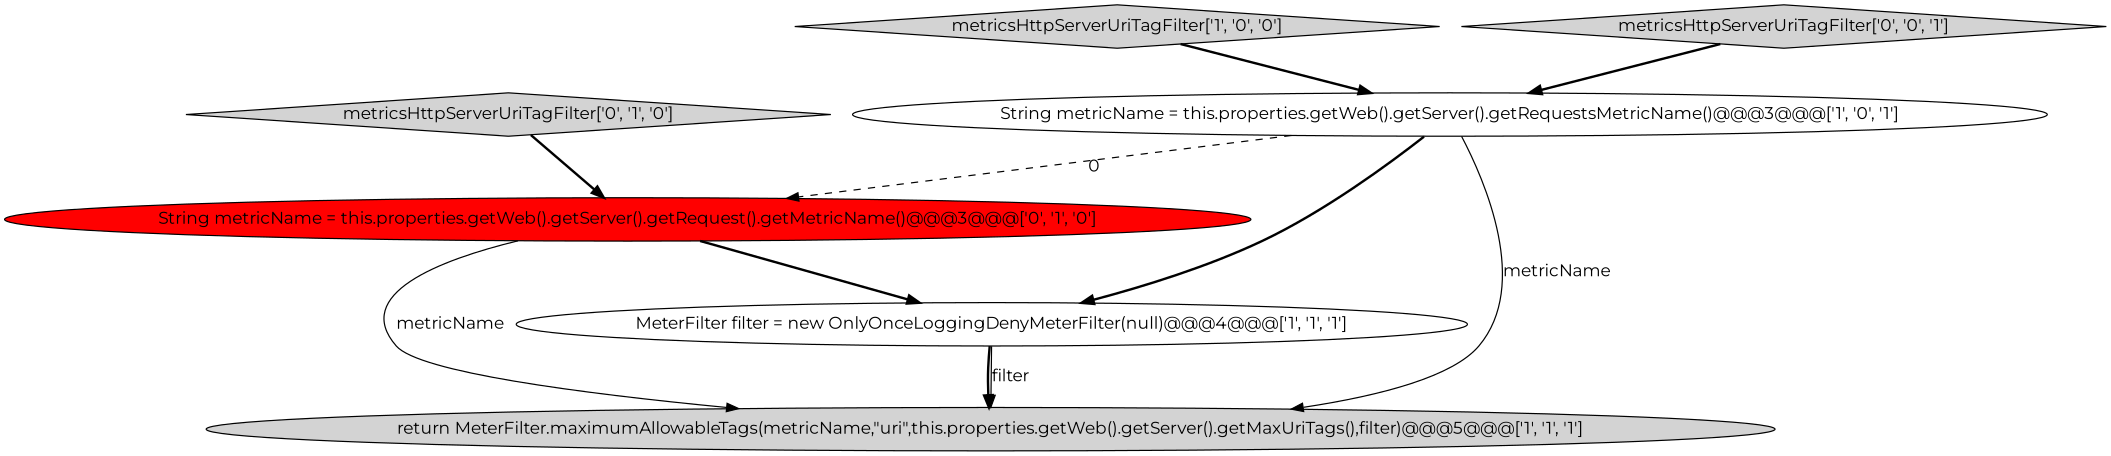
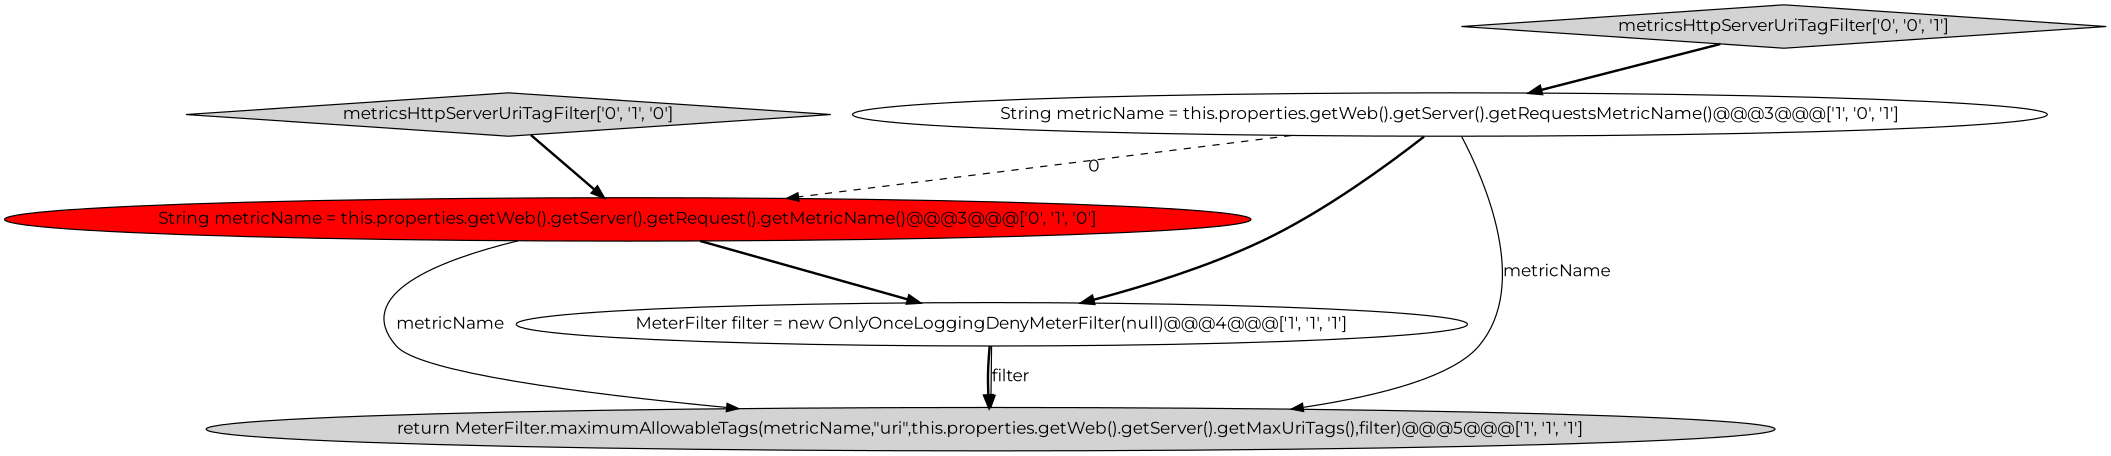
(1117, 27) -> none
